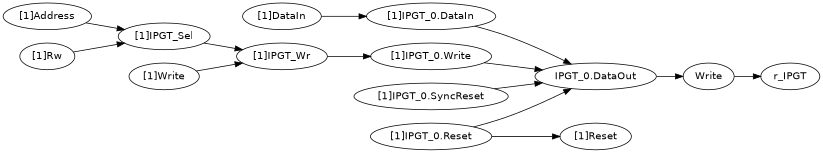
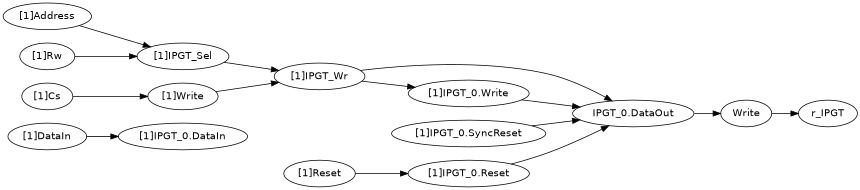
(521, 41) -> (485, 66)
none -> (47, 96)
(522, 136) -> (378, 174)
